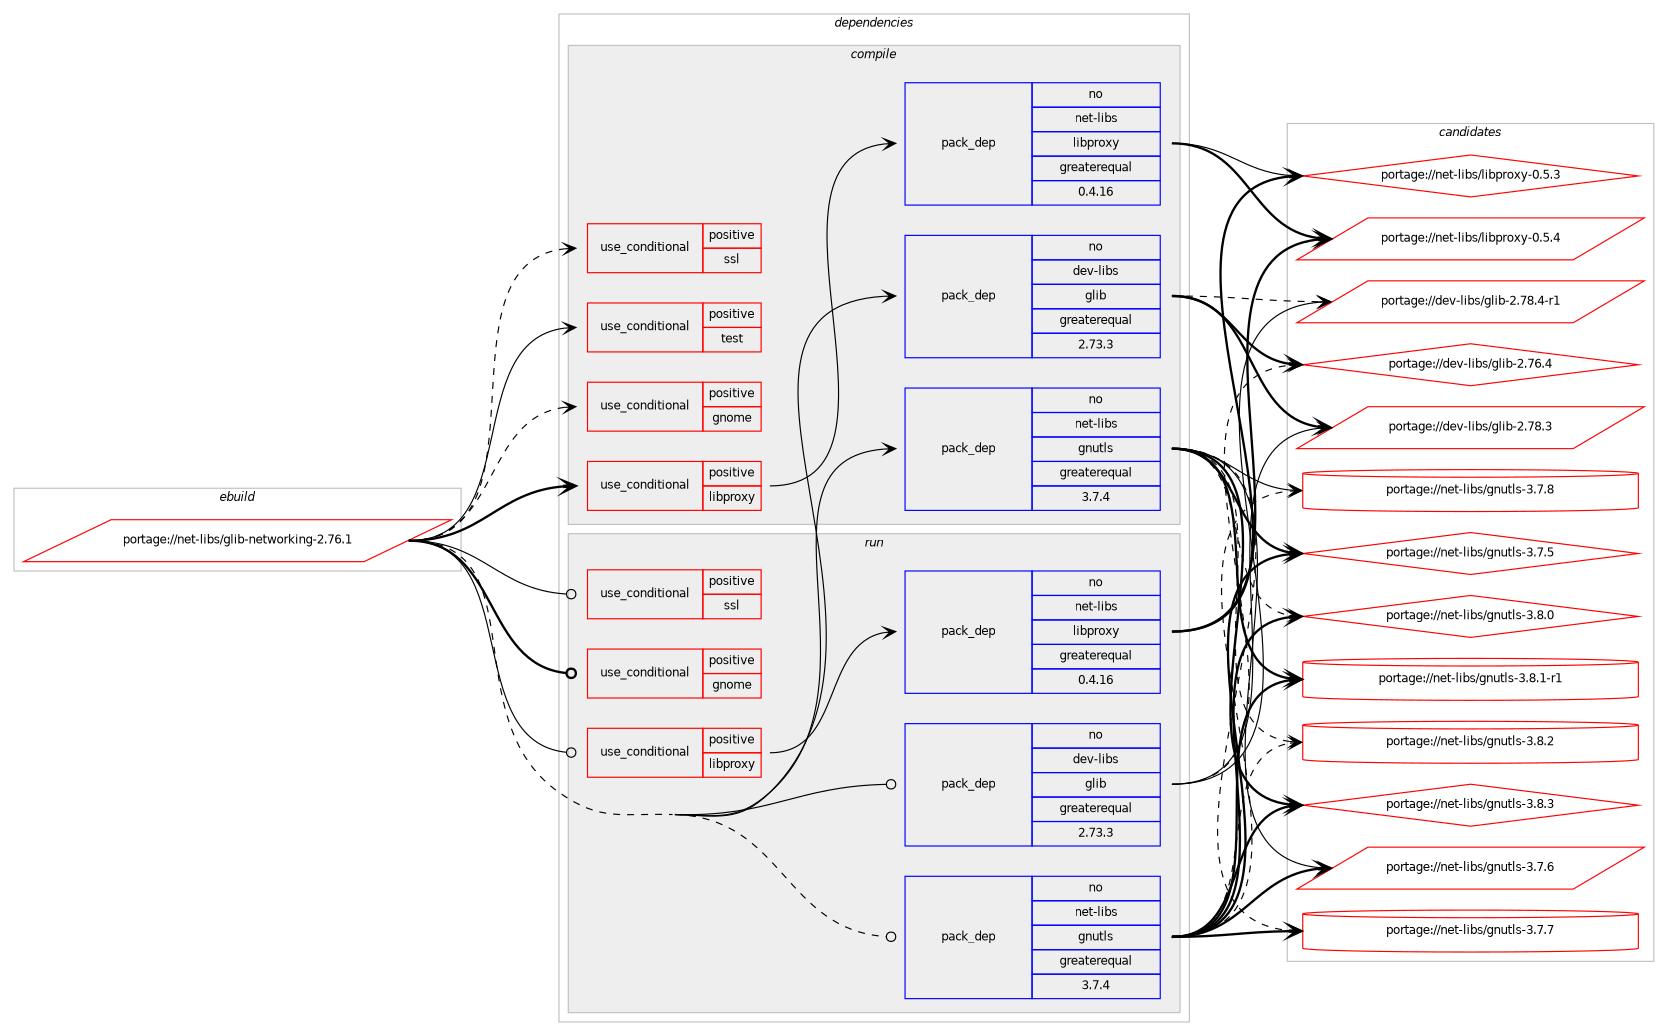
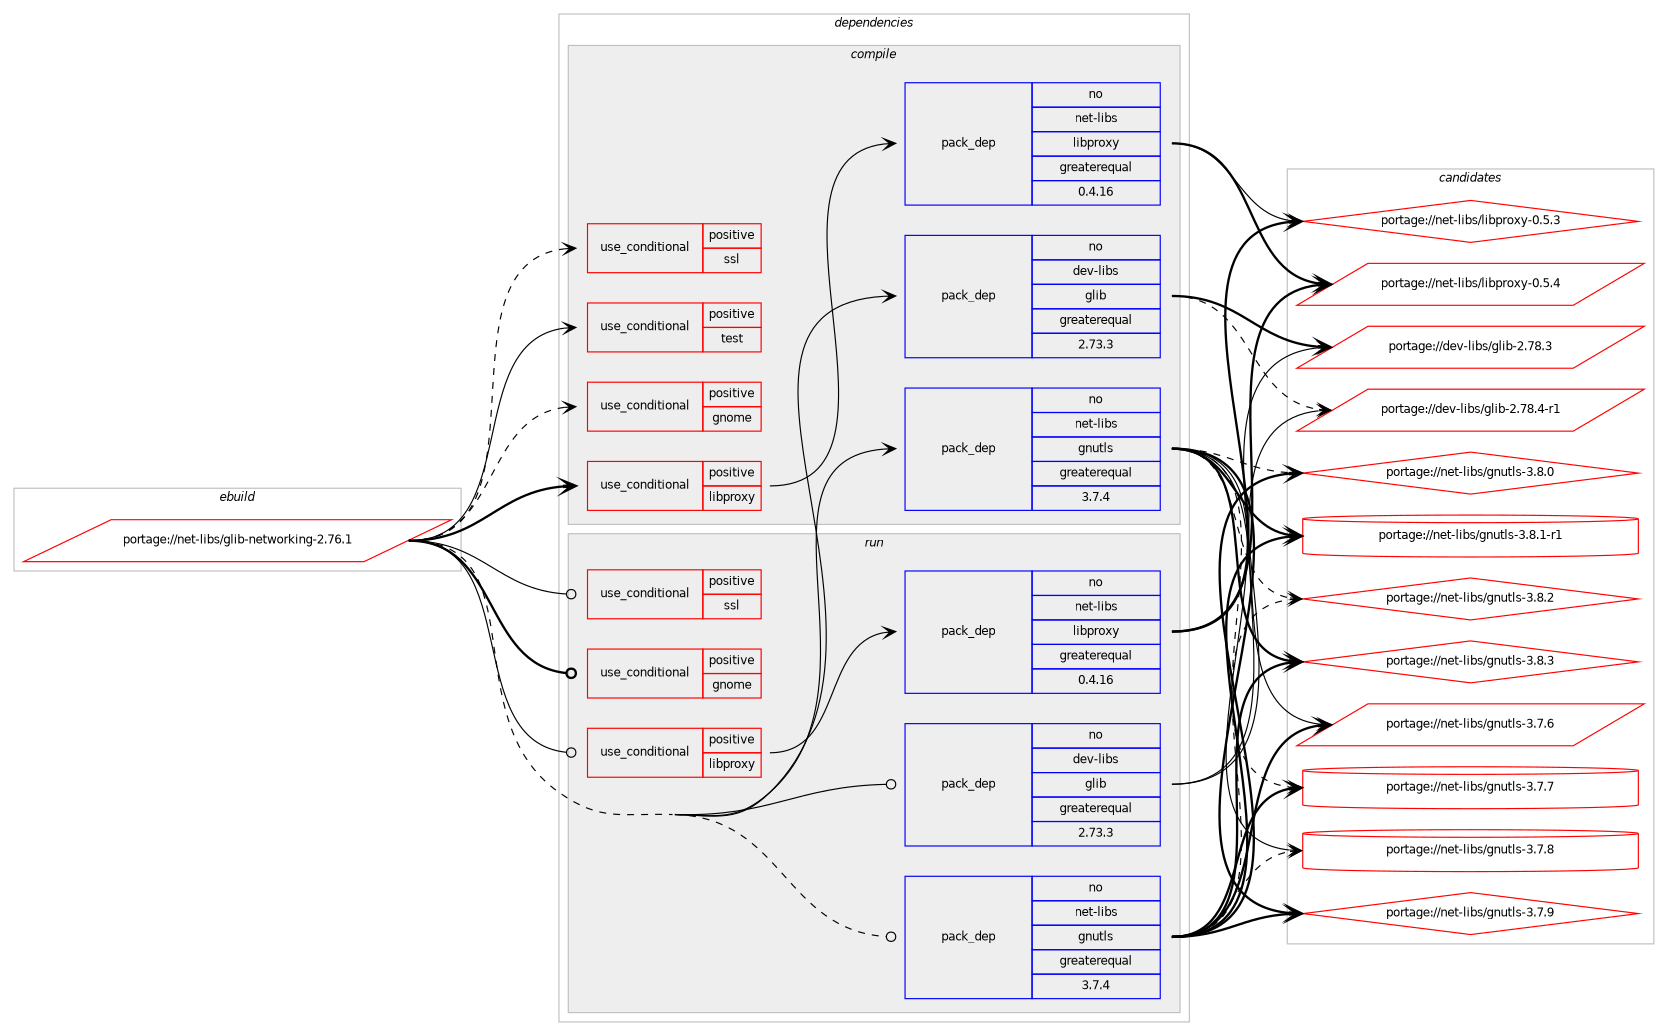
(1471, 365) -> none
(1471, 554) -> (1471, 914)
(1471, 742) -> (1471, 599)
